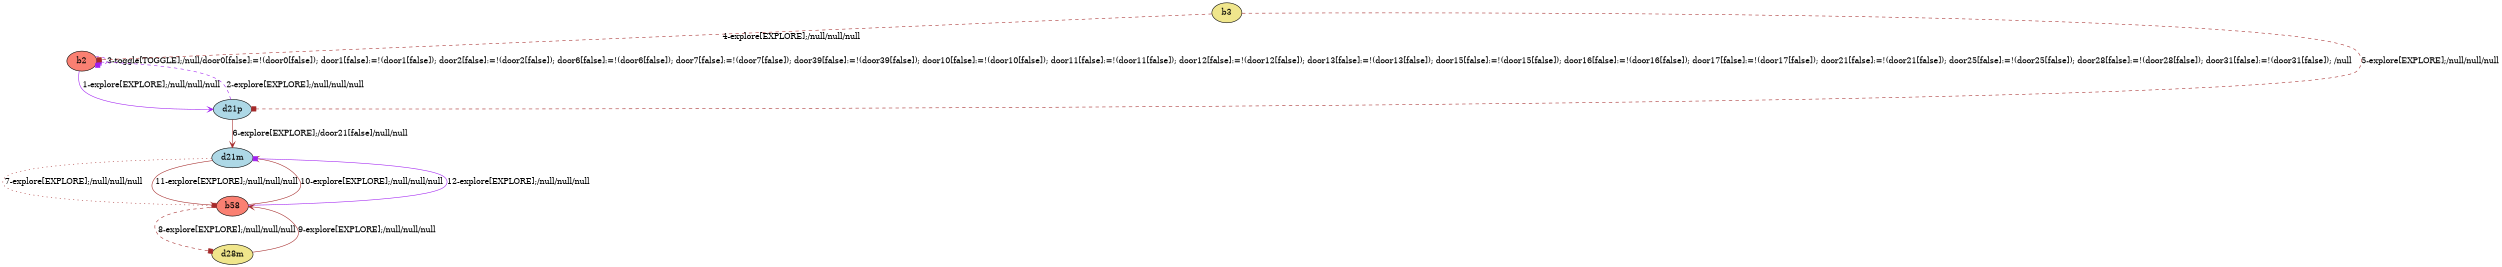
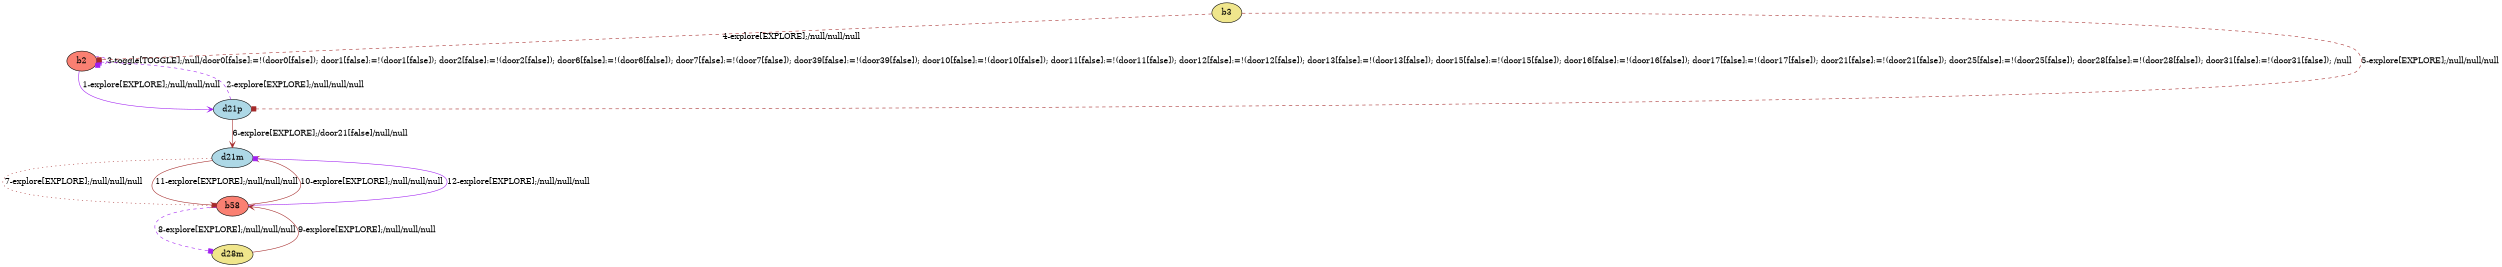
(156, 223) -> (156, 223)
